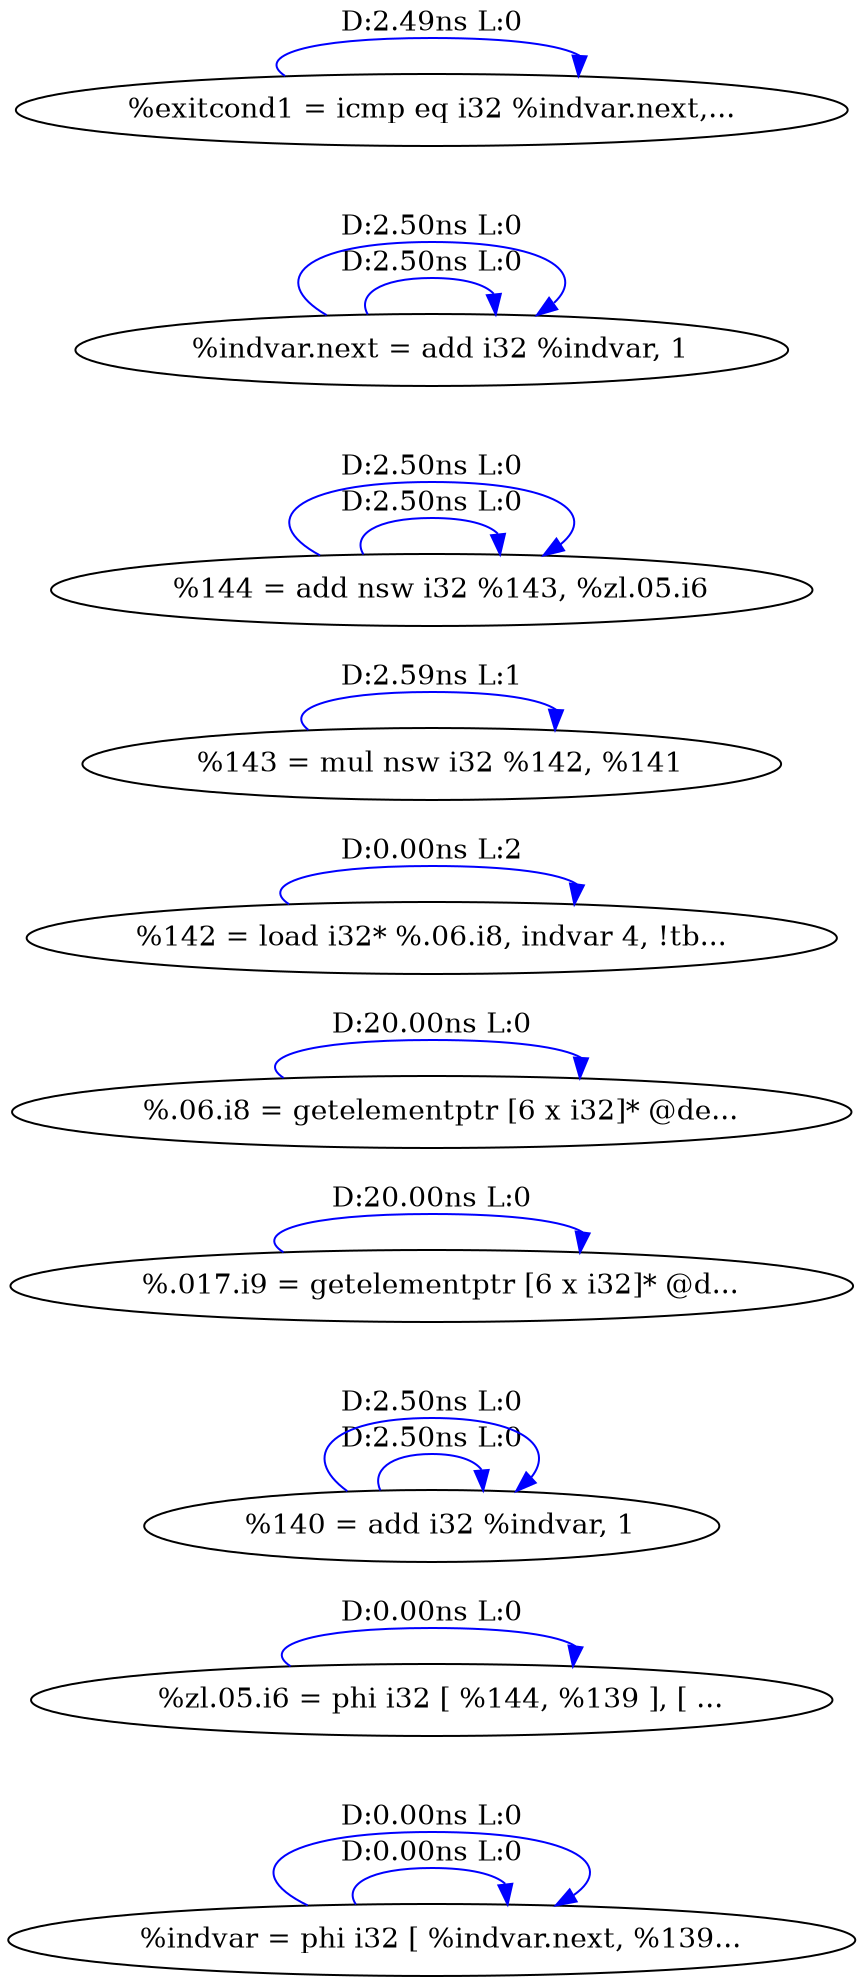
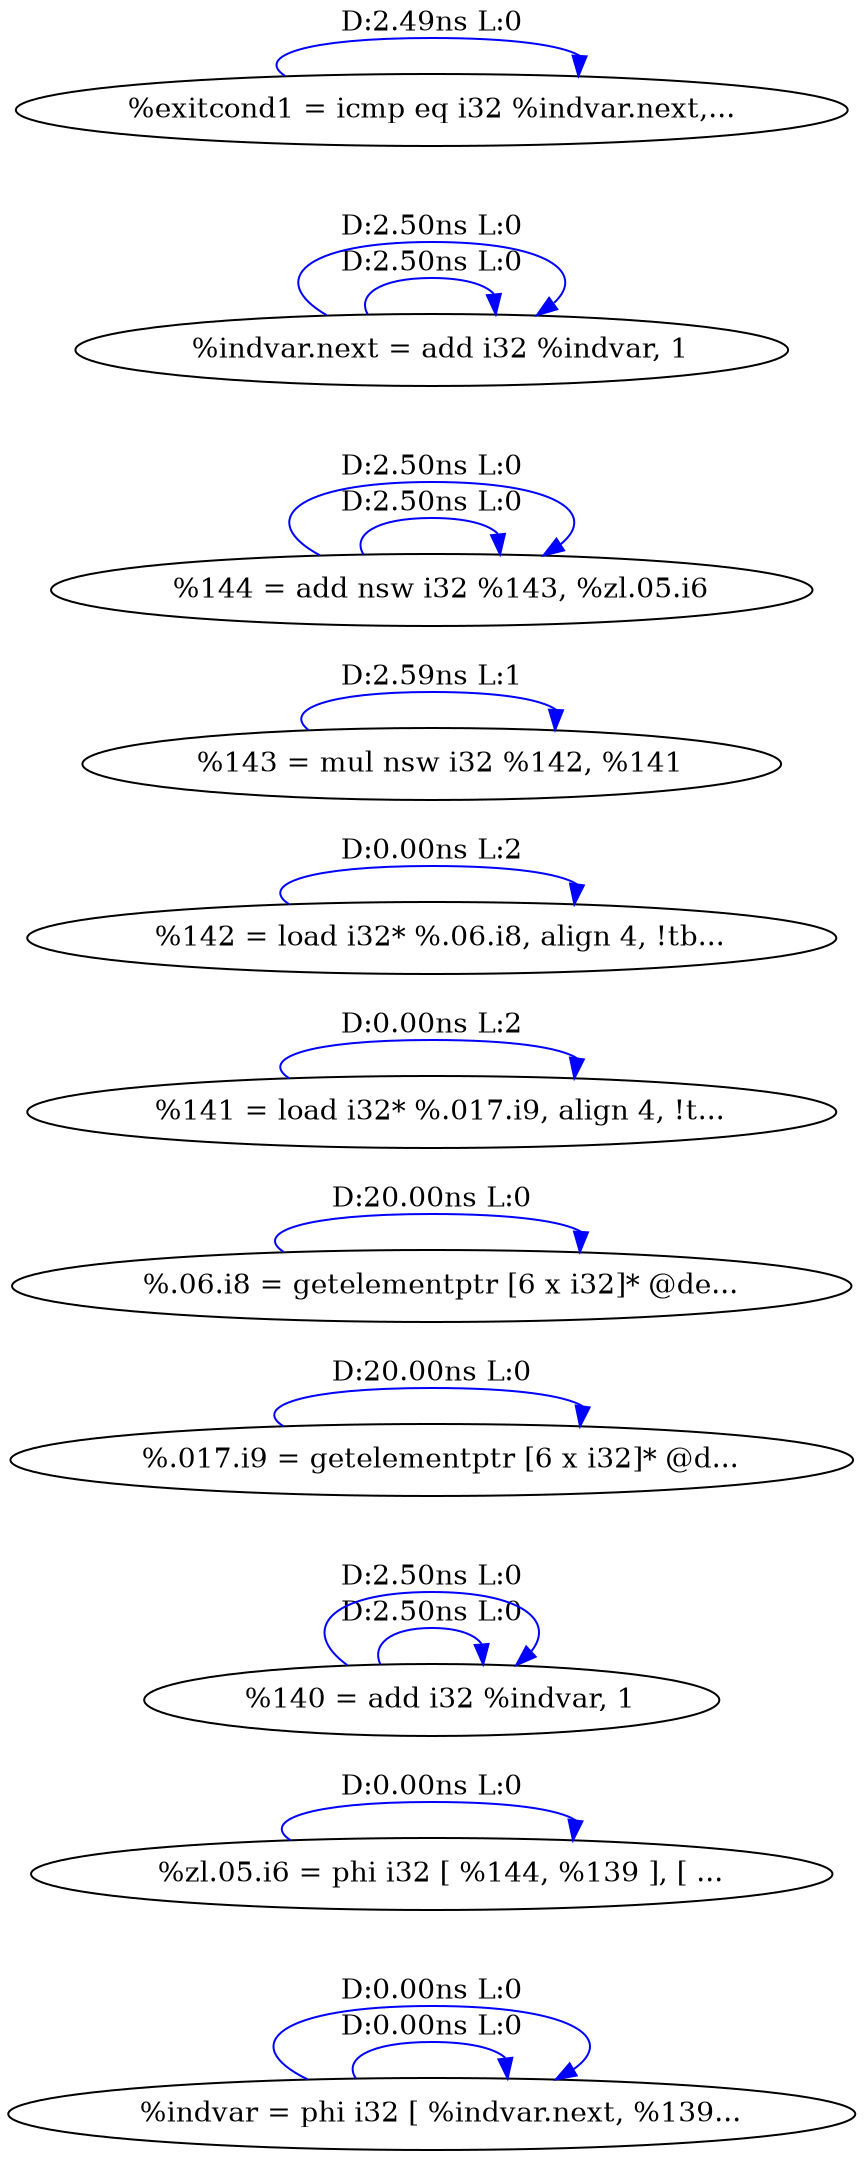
(432, 938) -> (432, 938)
none -> (432, 1112)
